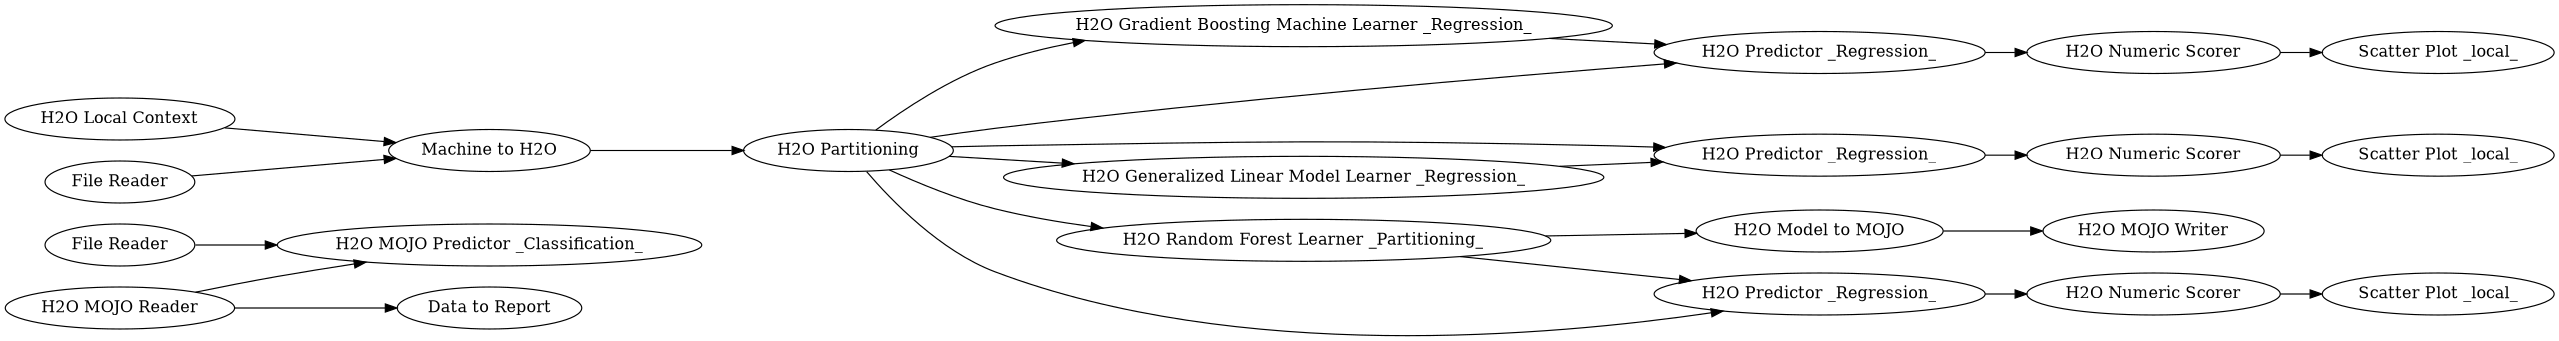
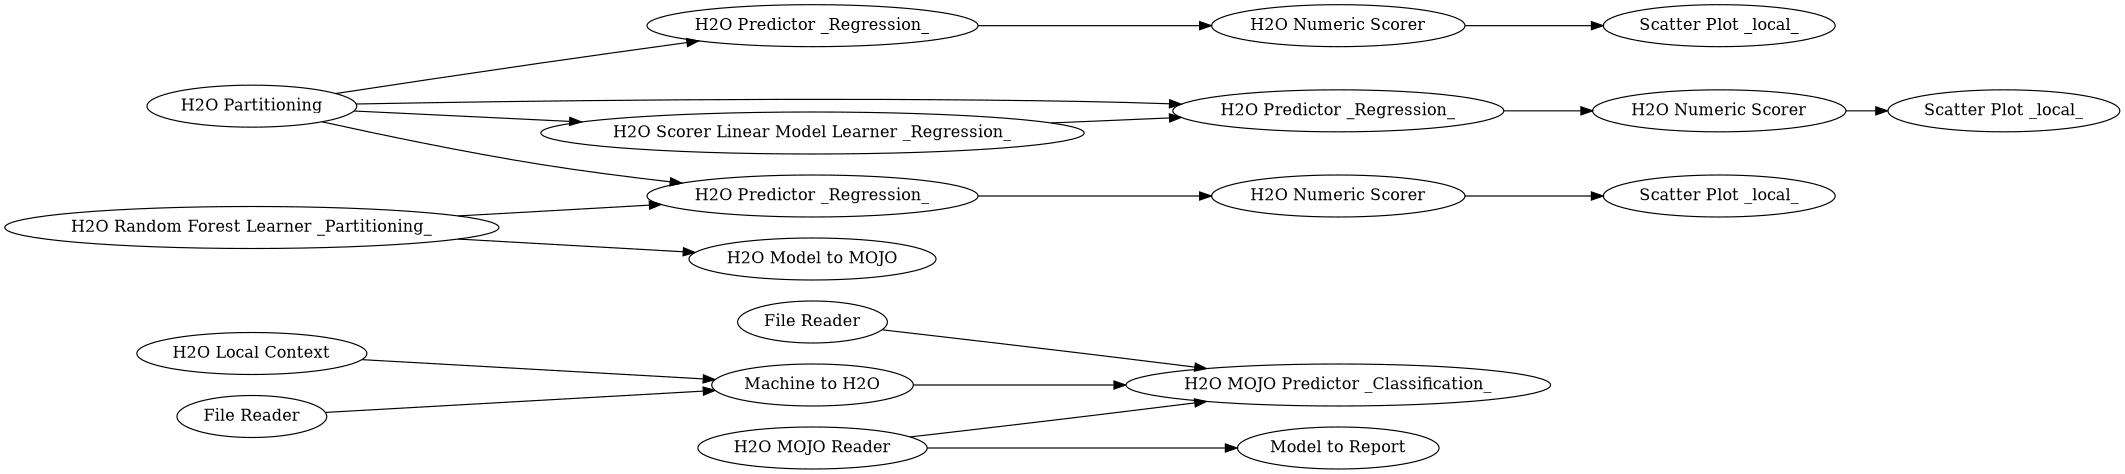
(1304, 26) -> none
(661, 150) -> (1013, 385)
(1304, 177) -> (813, 133)
(988, 207) -> none
(2154, 231) -> none
(489, 308) -> (1338, 448)
